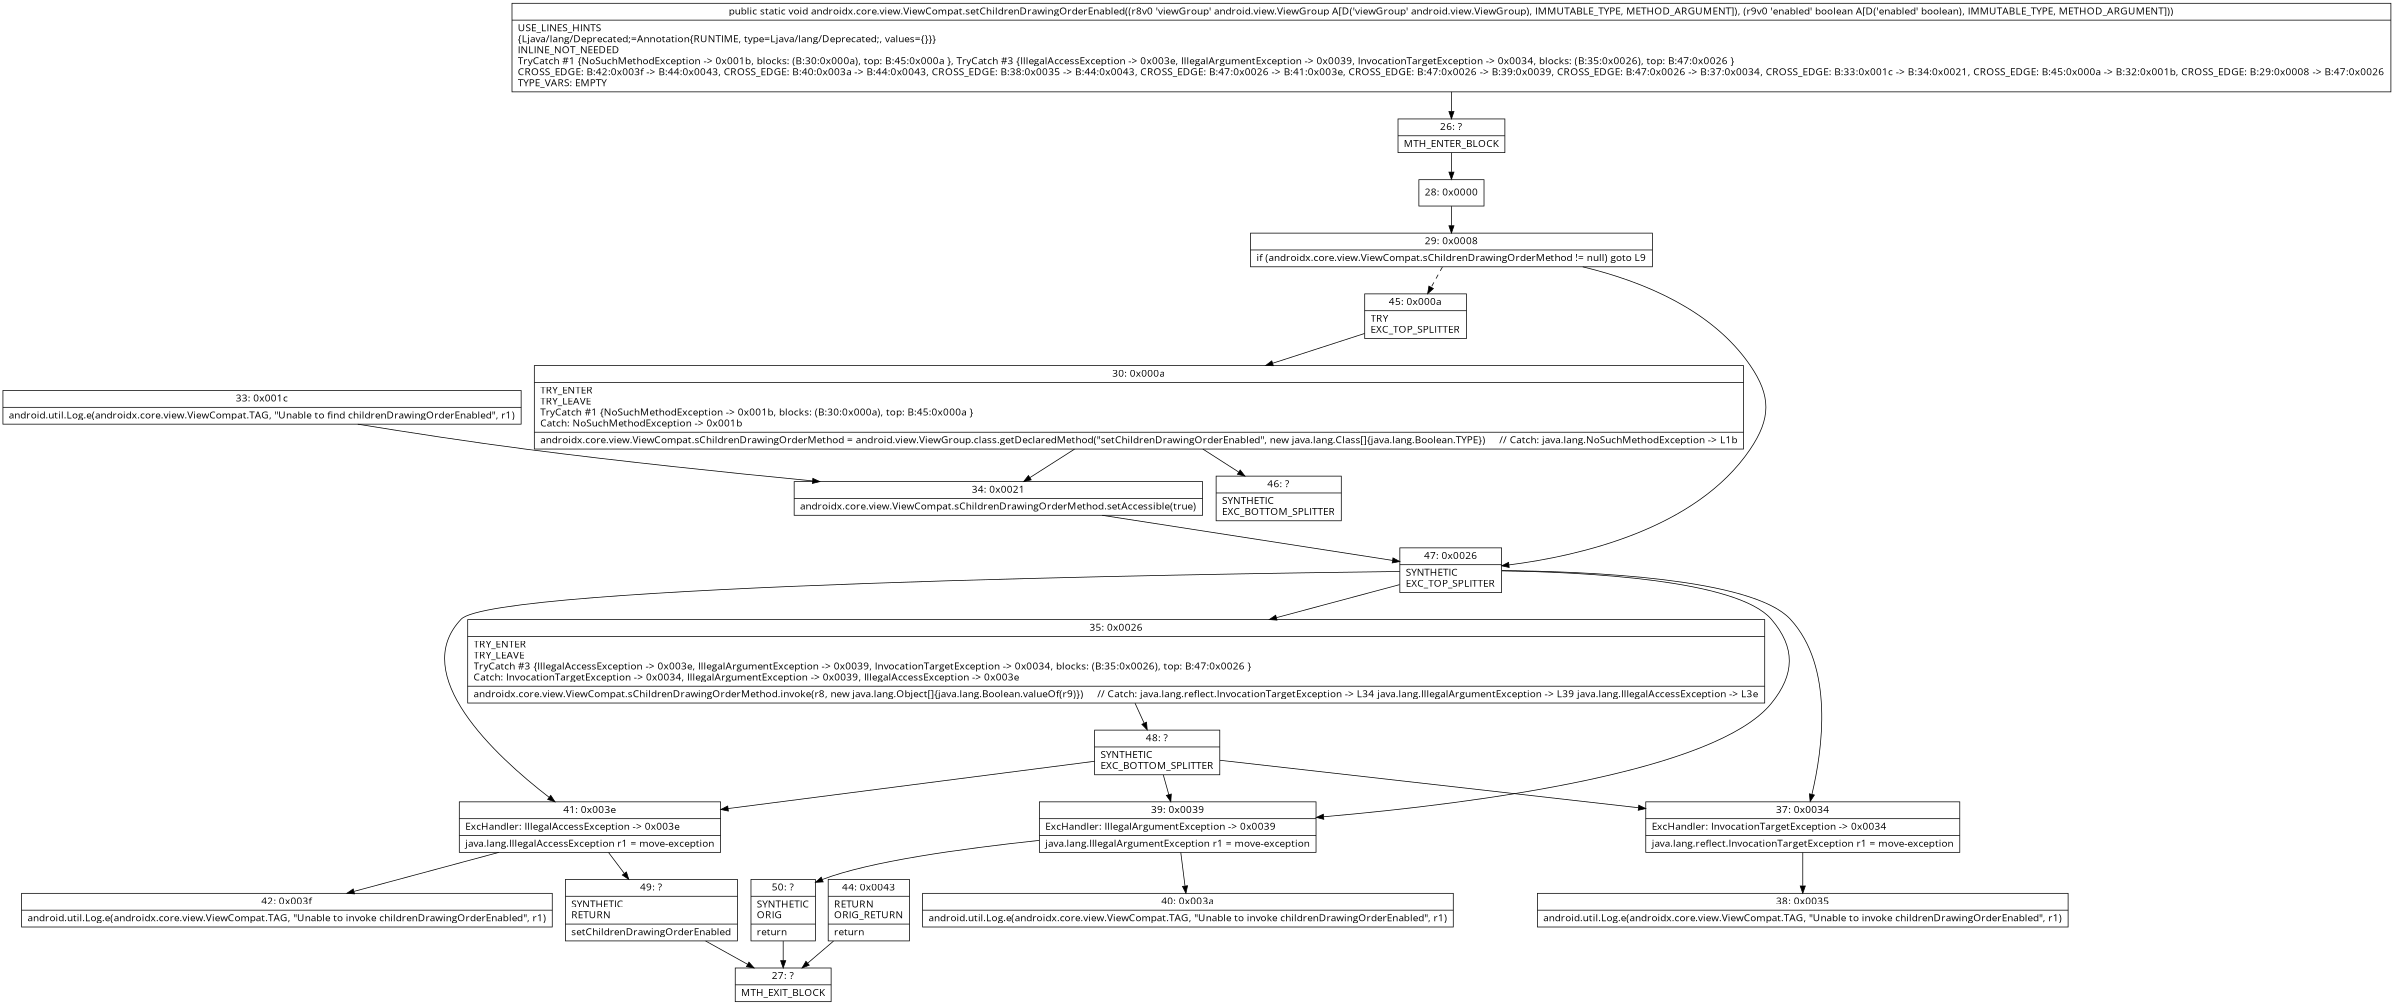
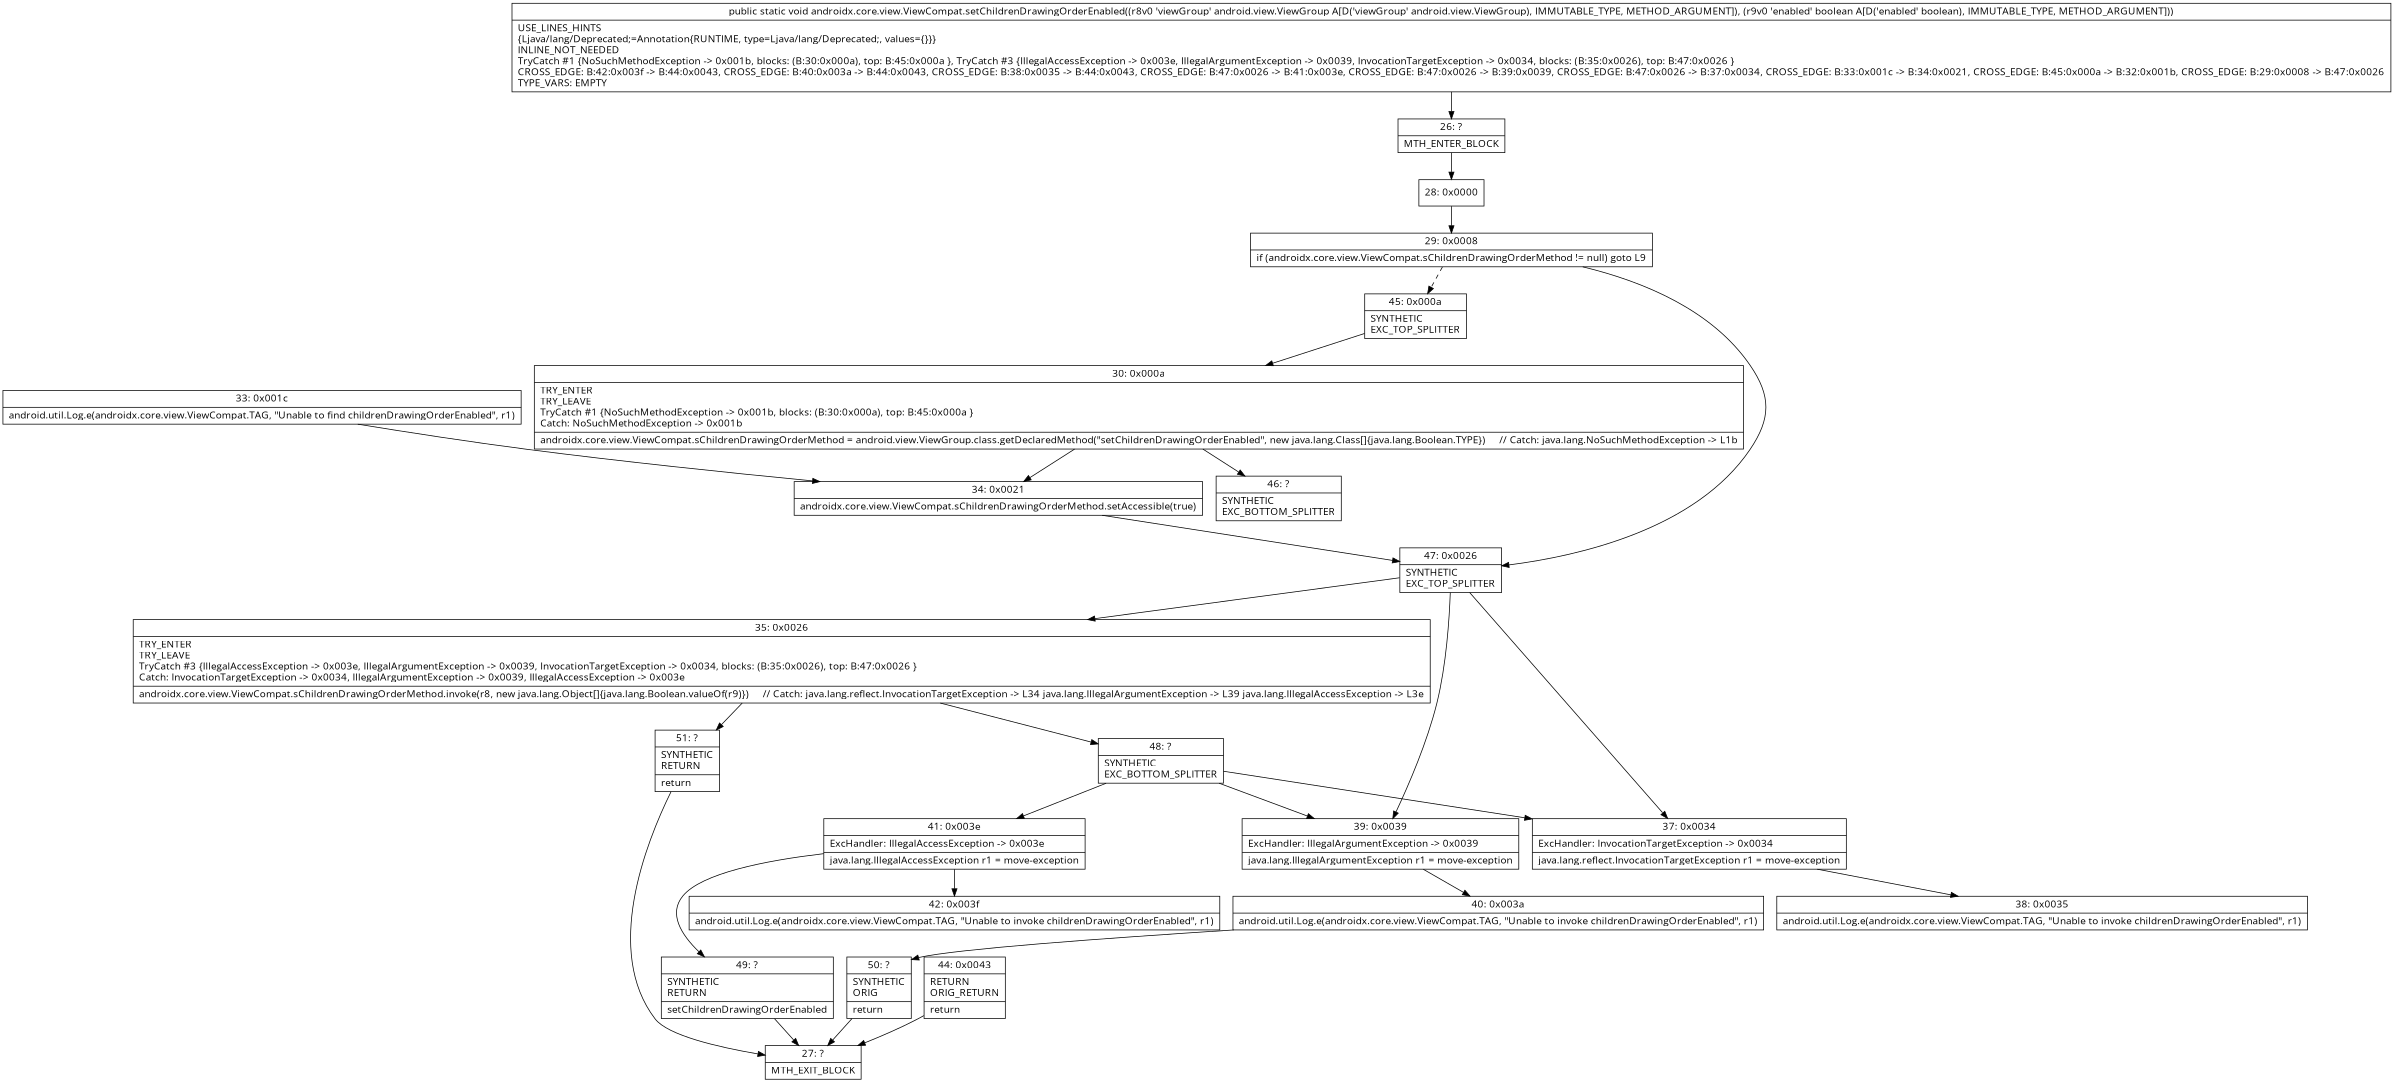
(1380, 319) -> (1397, 319)
(818, 586) -> none
none -> (687, 761)
(930, 855) -> (1076, 941)
